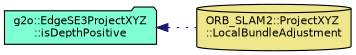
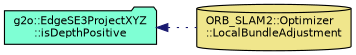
(274, 28) -> (274, 28)
